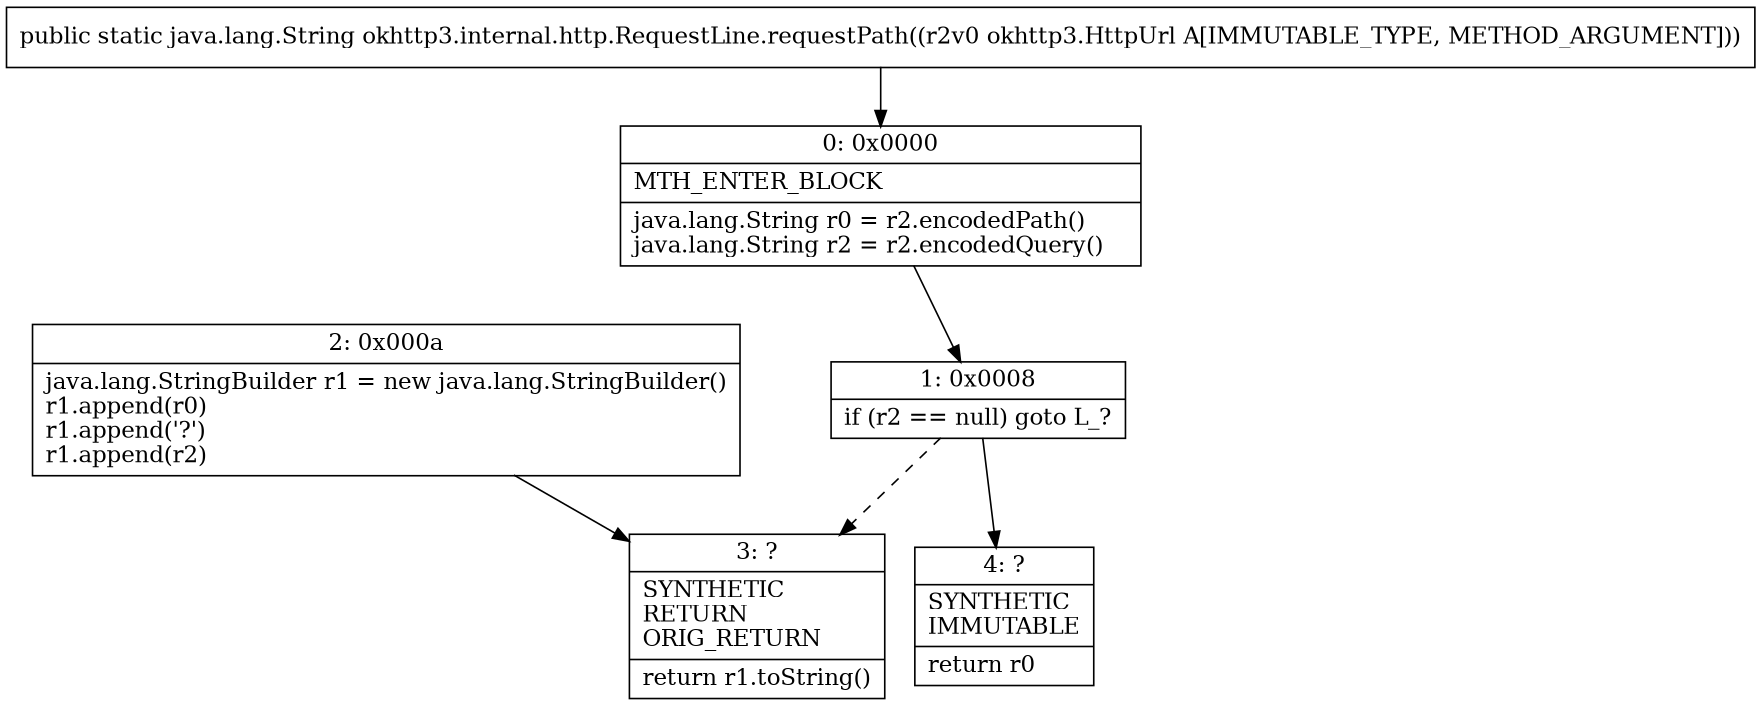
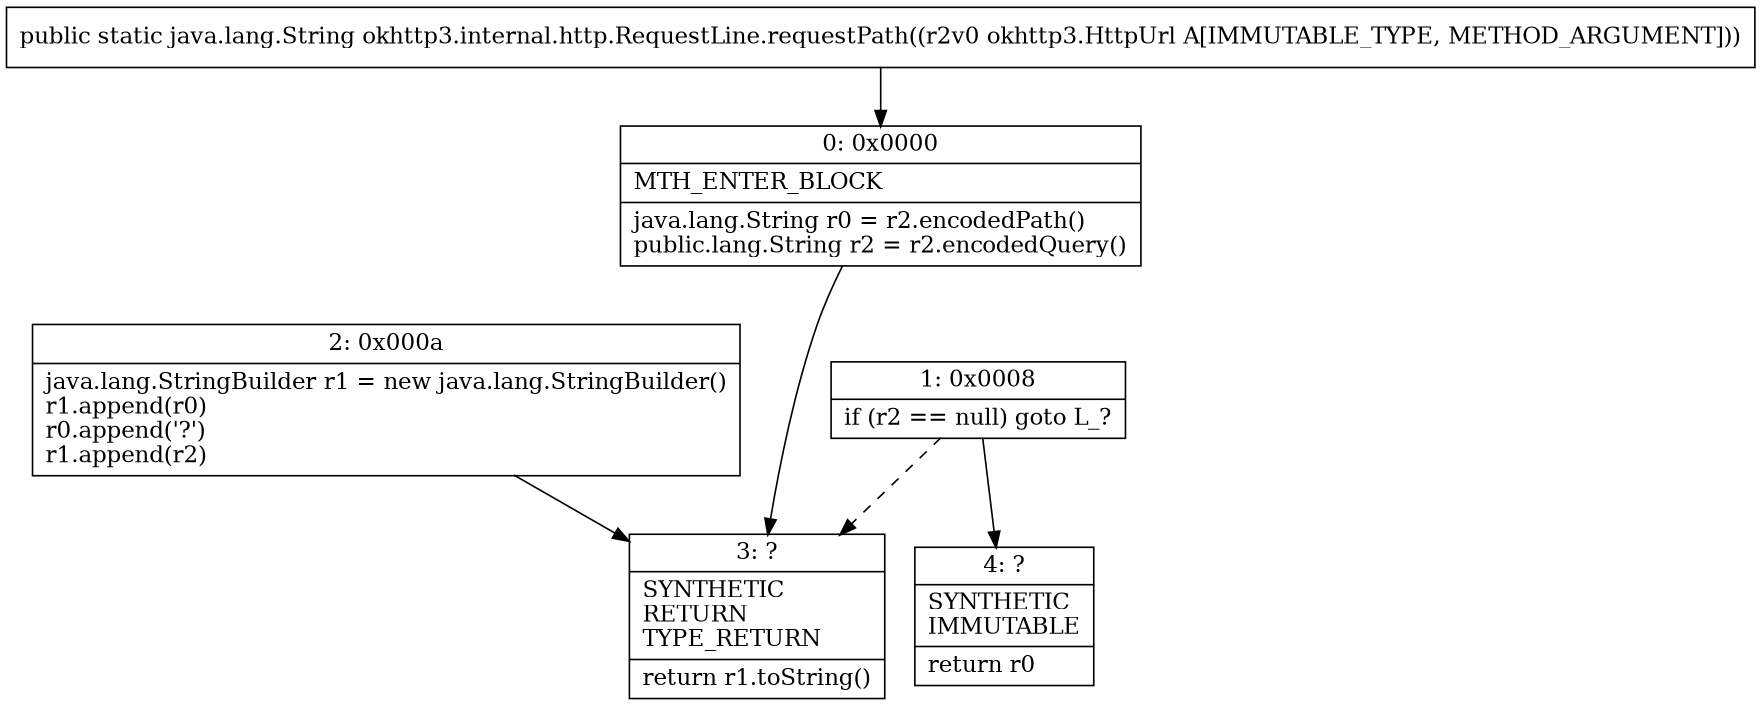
(868, 246) -> (881, 246)
(934, 307) -> (798, 389)
(126, 431) -> (126, 431)
(732, 639) -> (732, 639)
